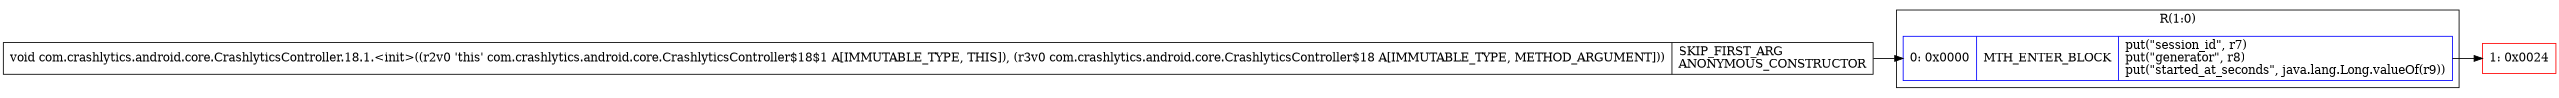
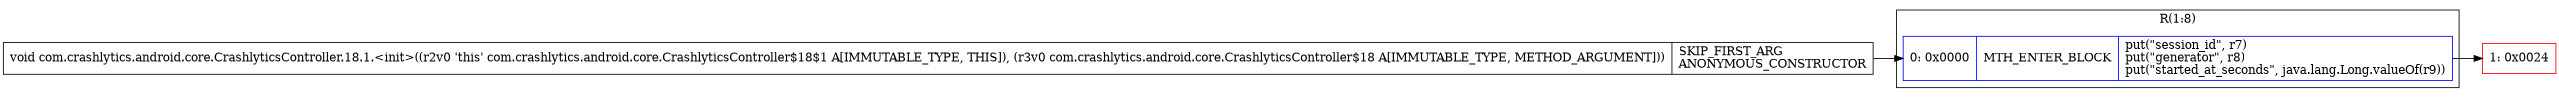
(2178, 20) -> (2178, 20)
